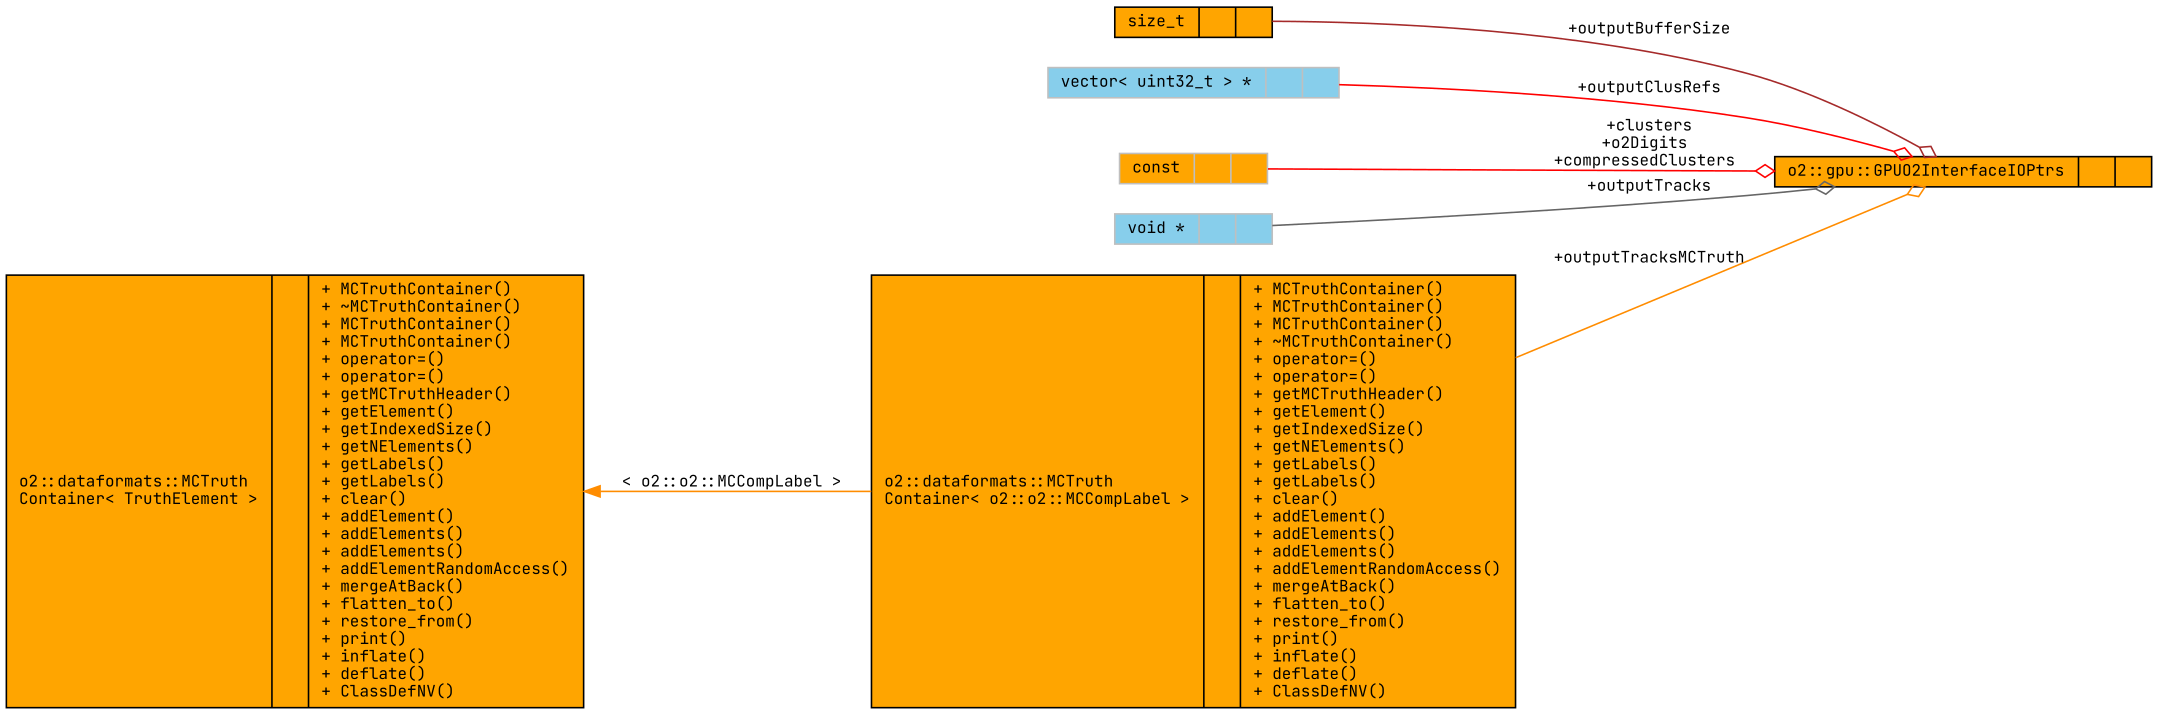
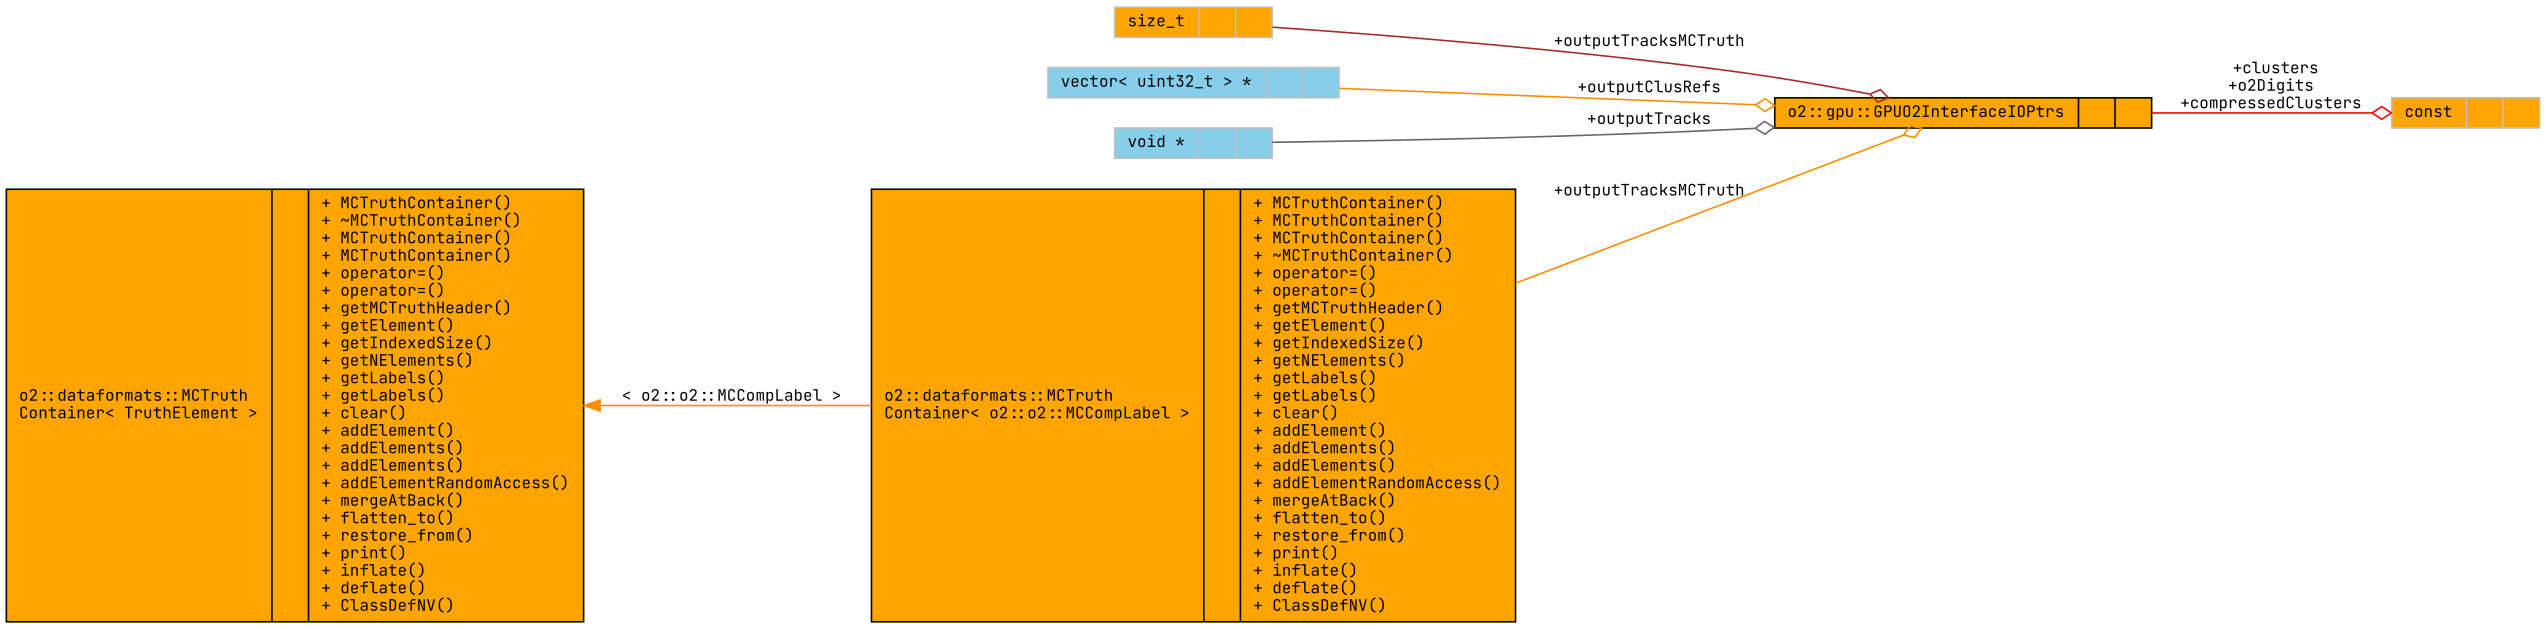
(1194, 22) -> (1194, 22)
(1645, 29) -> (1645, 42)
(1618, 102) -> (1547, 97)
(1512, 170) -> (2262, 113)
